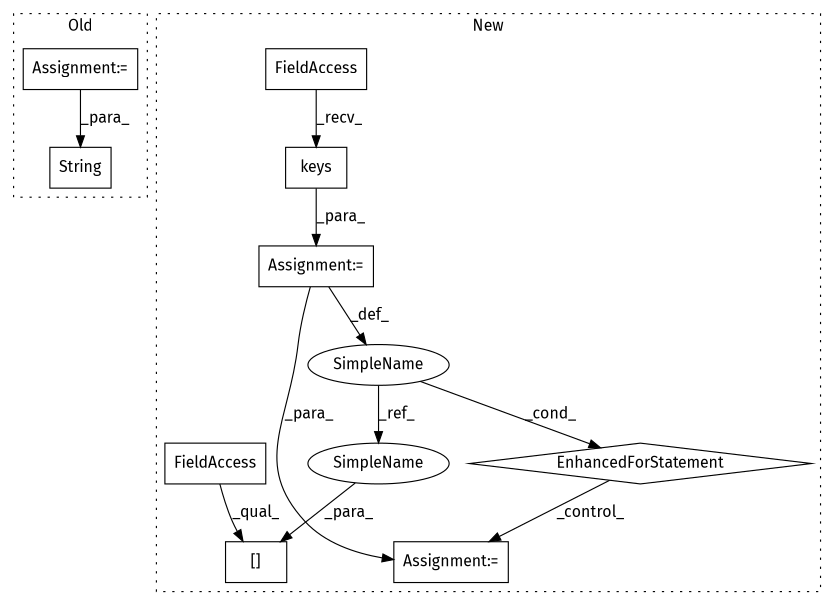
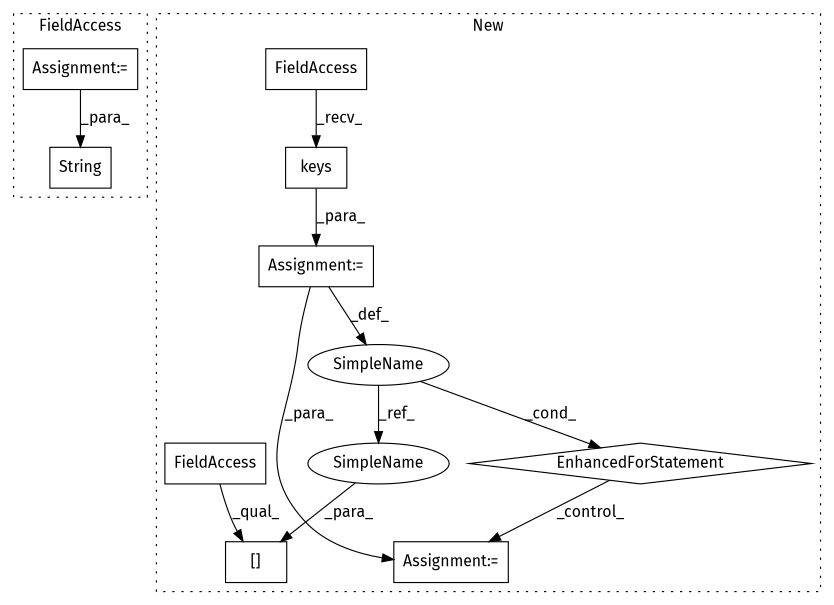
(80, 27) -> (80, 27)
